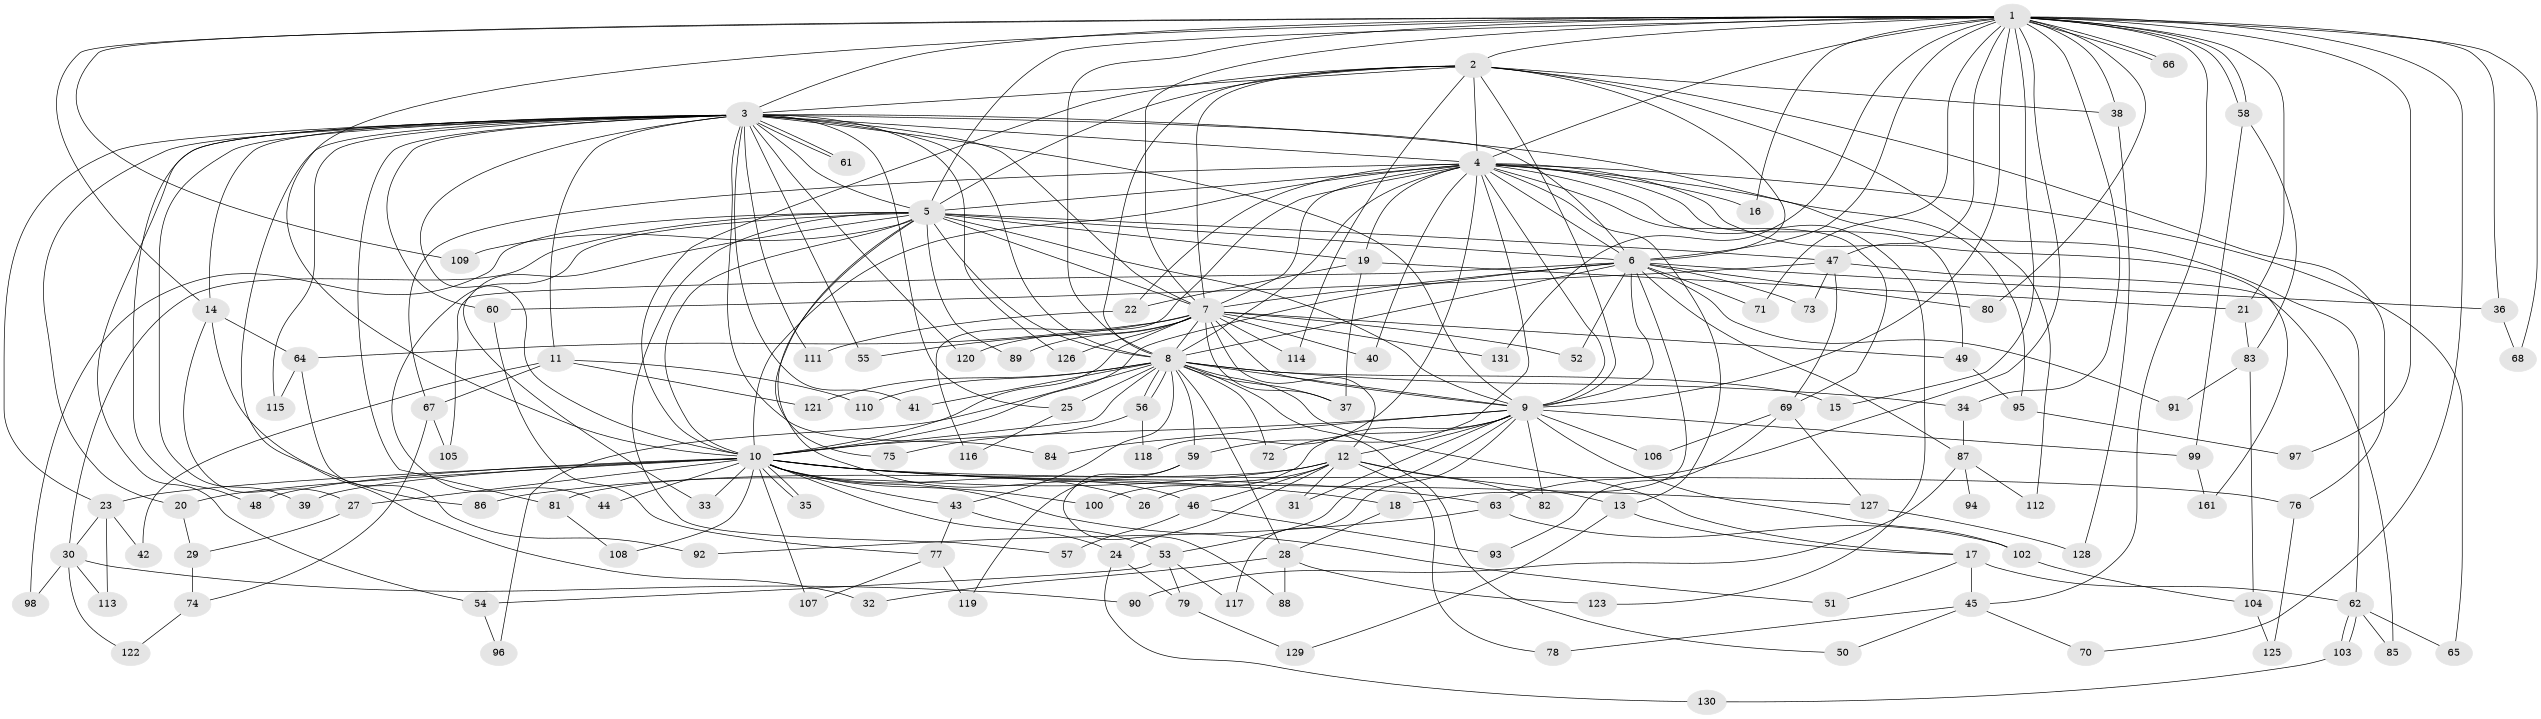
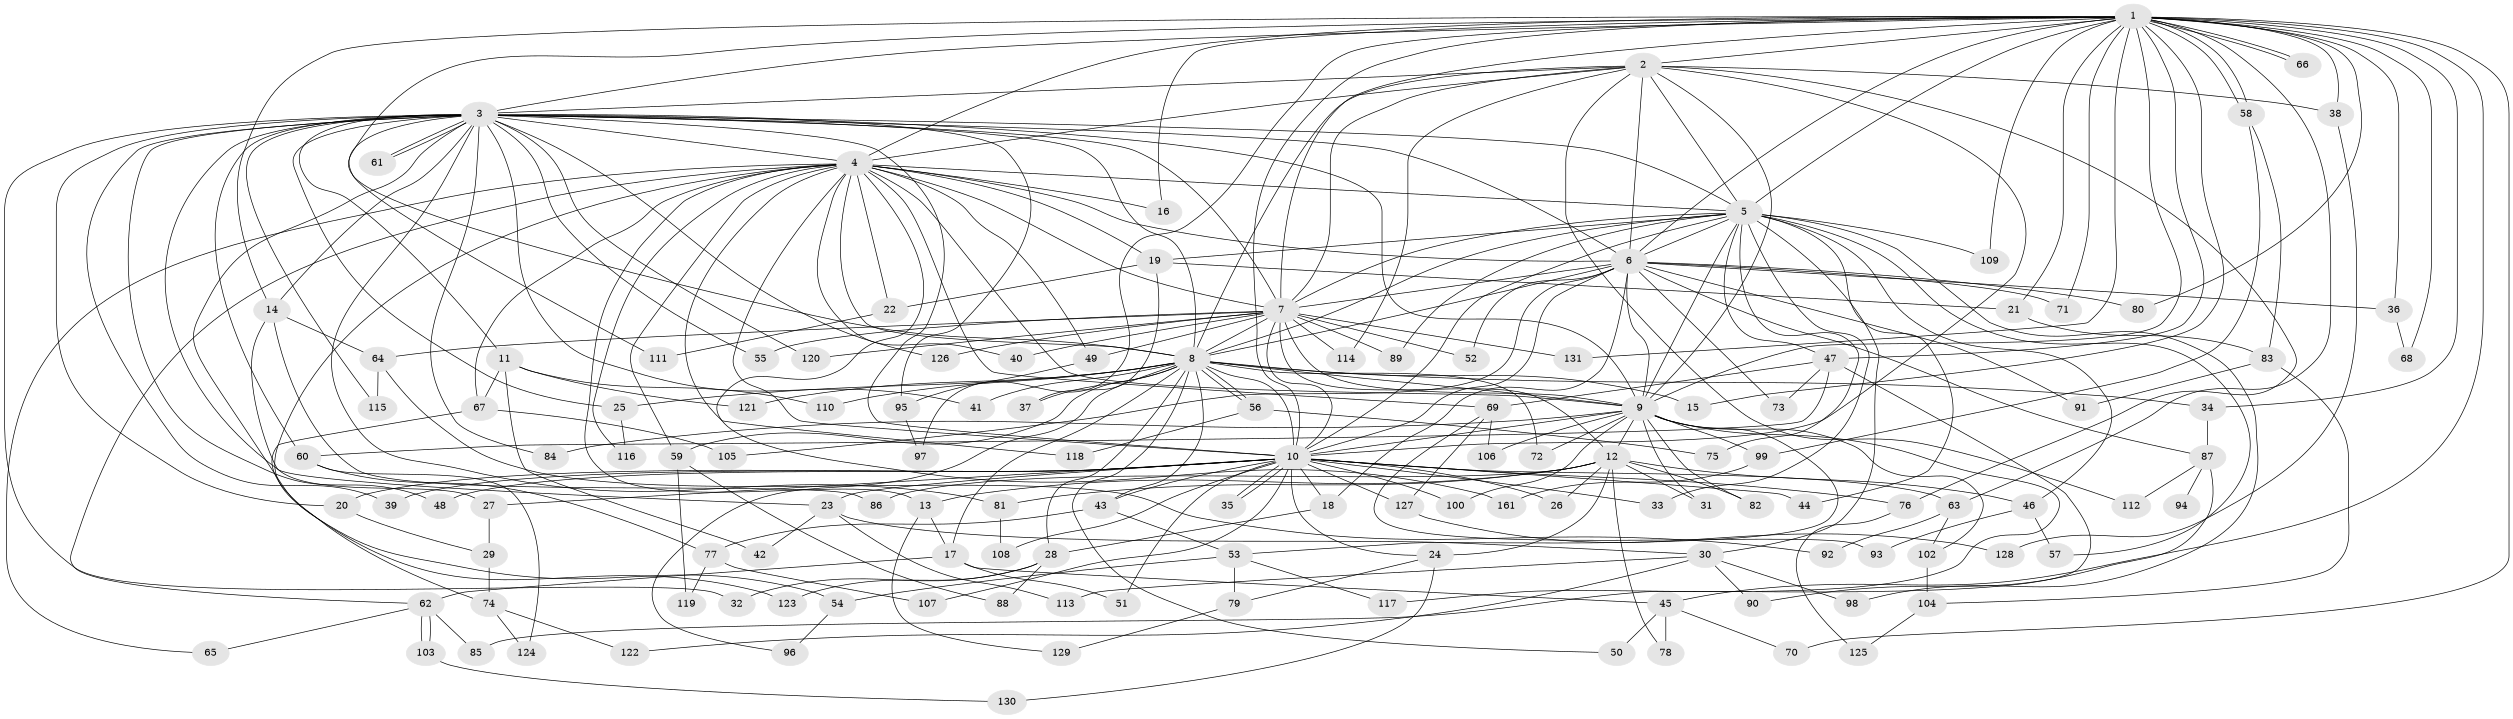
(1253, 389) -> none
none -> (527, 653)
